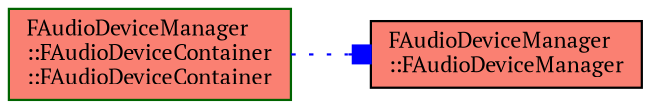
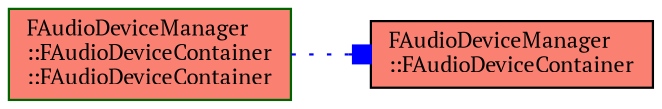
(506, 54) -> (512, 54)
